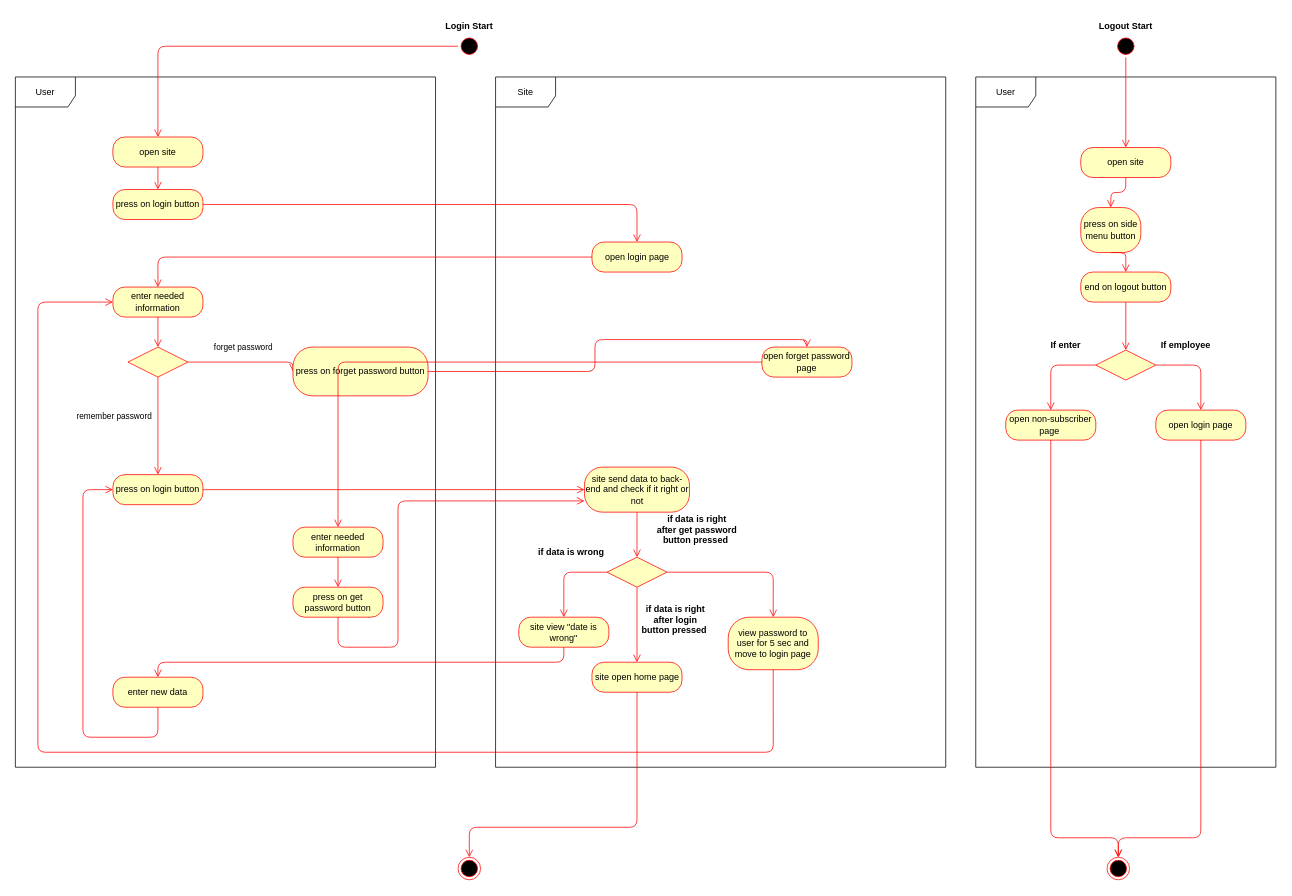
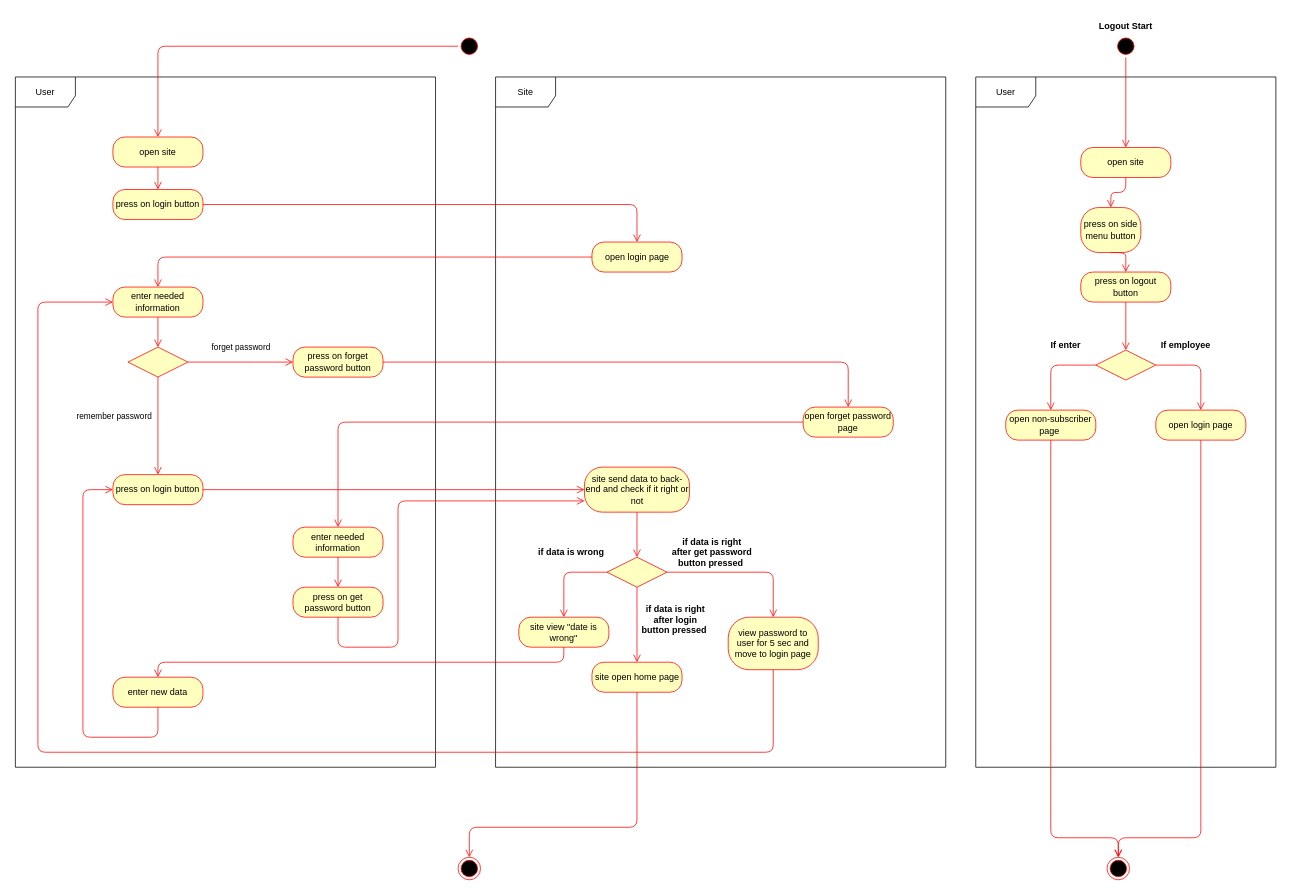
(469, 25) -> none
(1125, 287) -> (1125, 287)
(807, 362) -> (848, 422)
(360, 371) -> (338, 362)
(697, 529) -> (712, 552)
